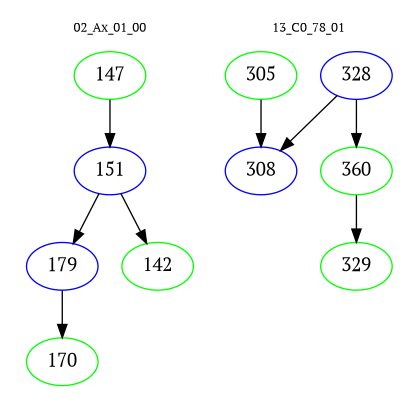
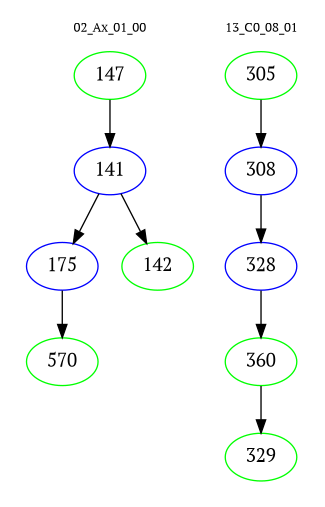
(309, 28) -> (262, 28)
(314, 118) -> (261, 212)
(110, 171) -> (110, 171)
(62, 266) -> (62, 266)
(62, 362) -> (62, 362)
